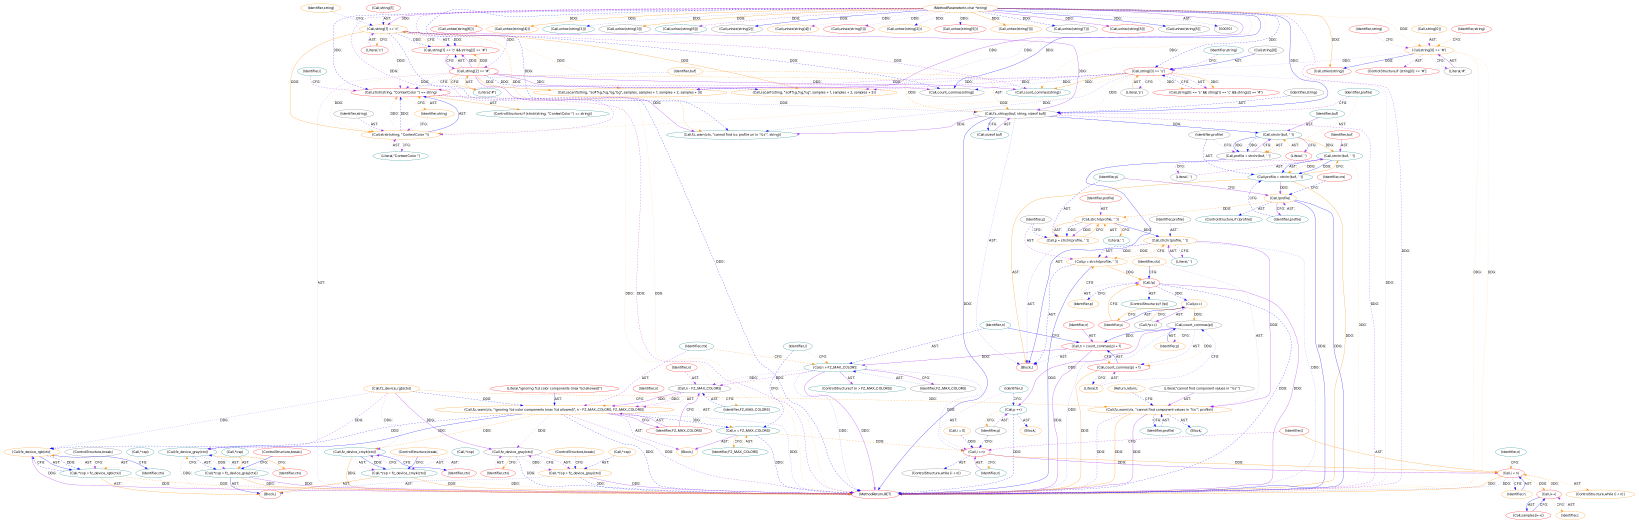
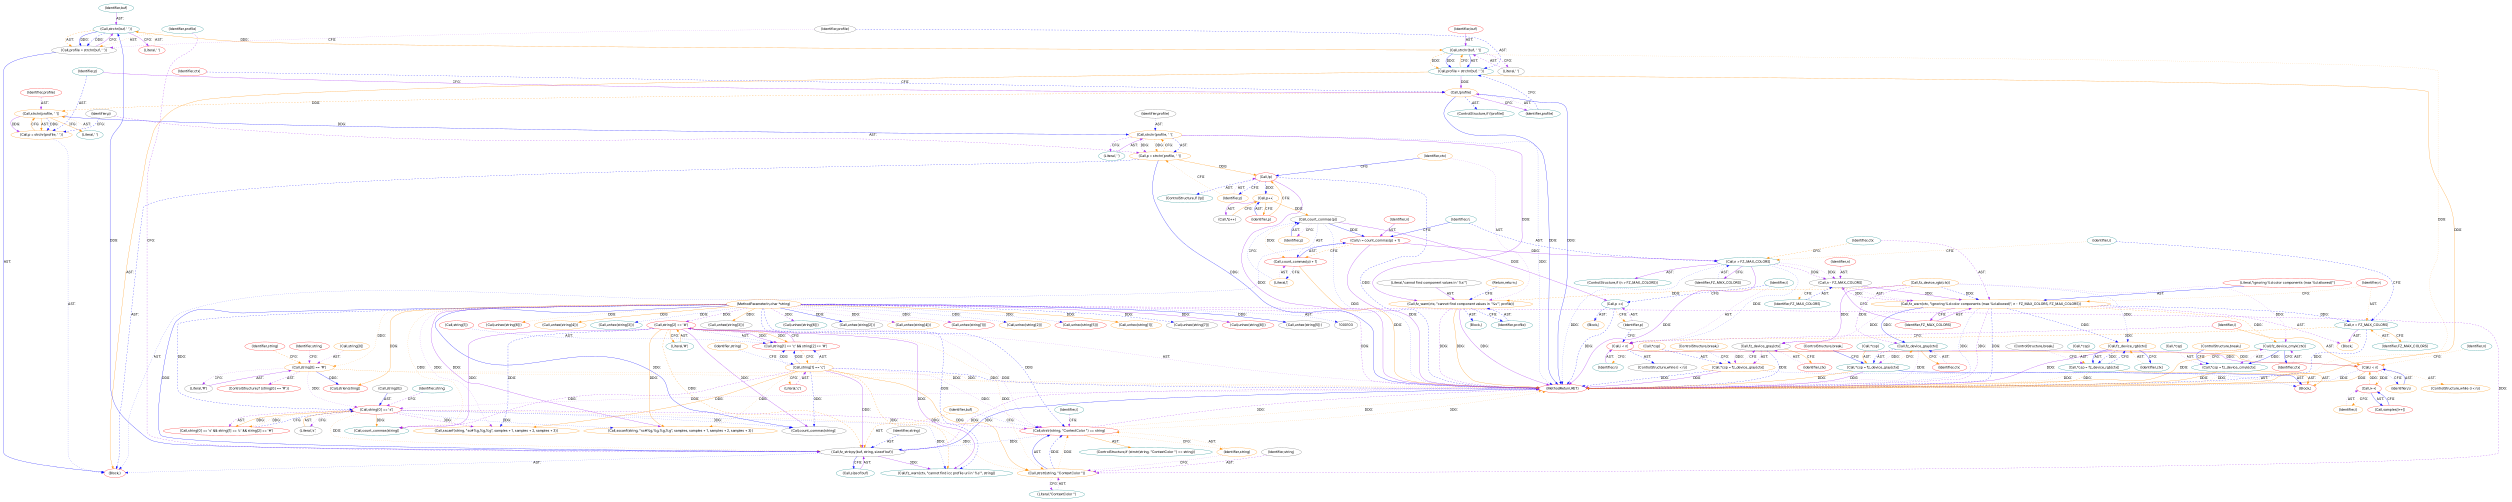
(655, 9) -> none
(383, 18) -> (616, 339)
(1386, 420) -> (971, 393)
(957, 431) -> none
